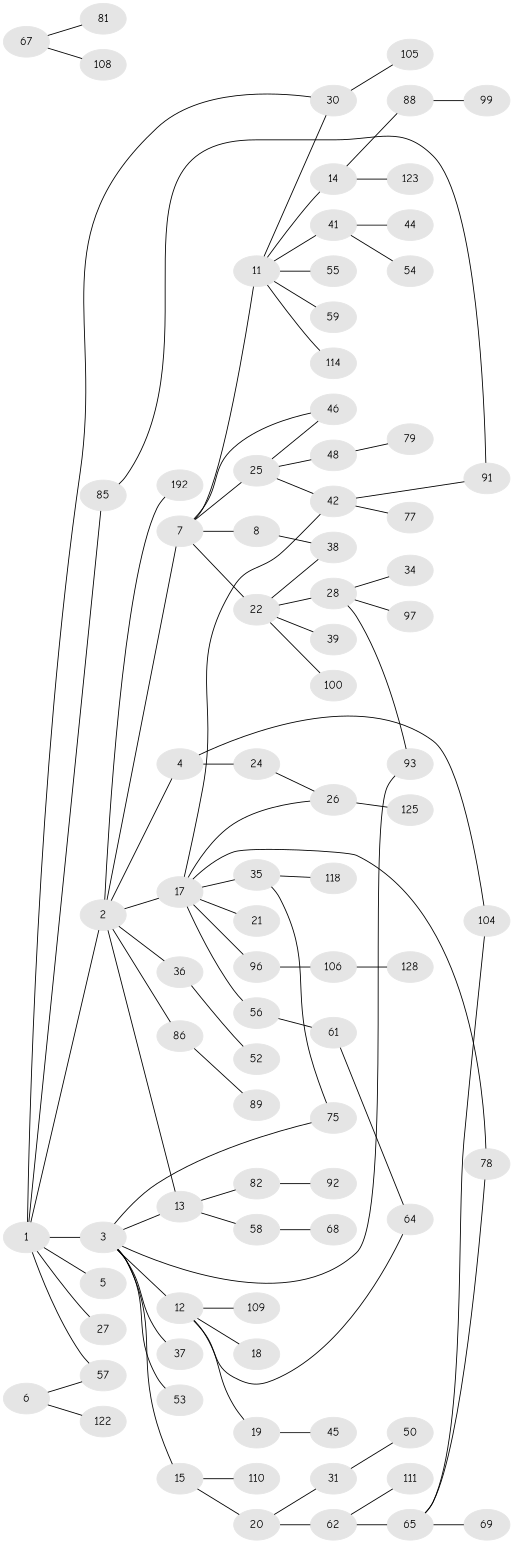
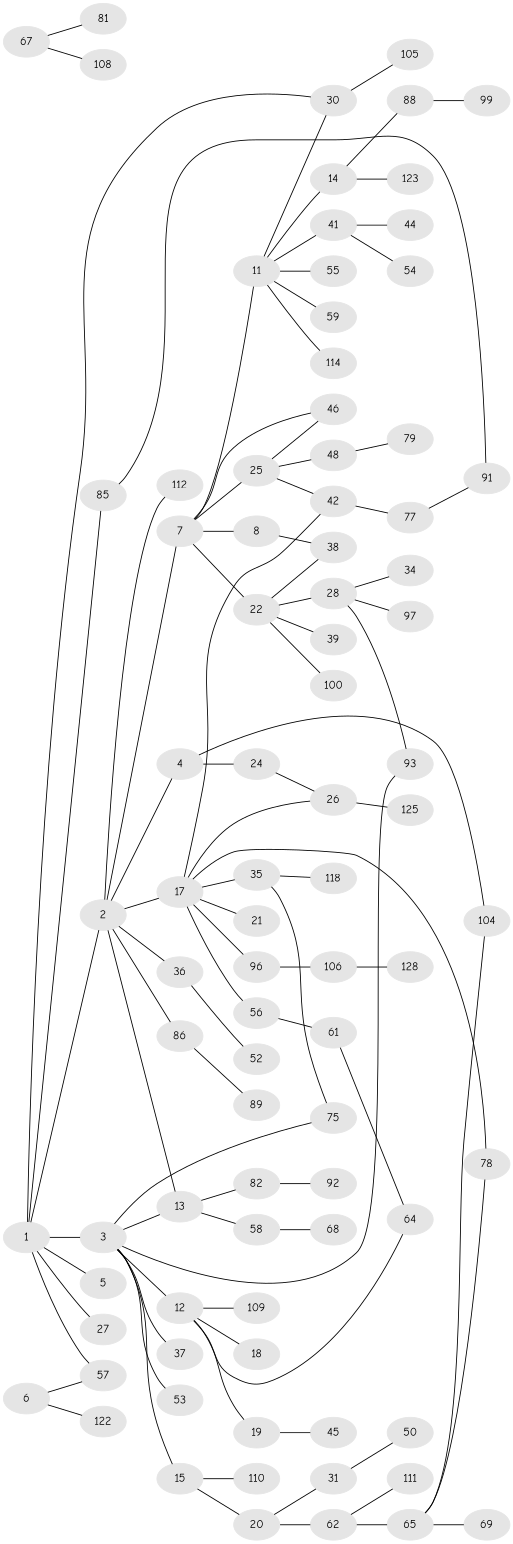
(180, 485) -> (180, 485)
(410, 490) -> (449, 498)
